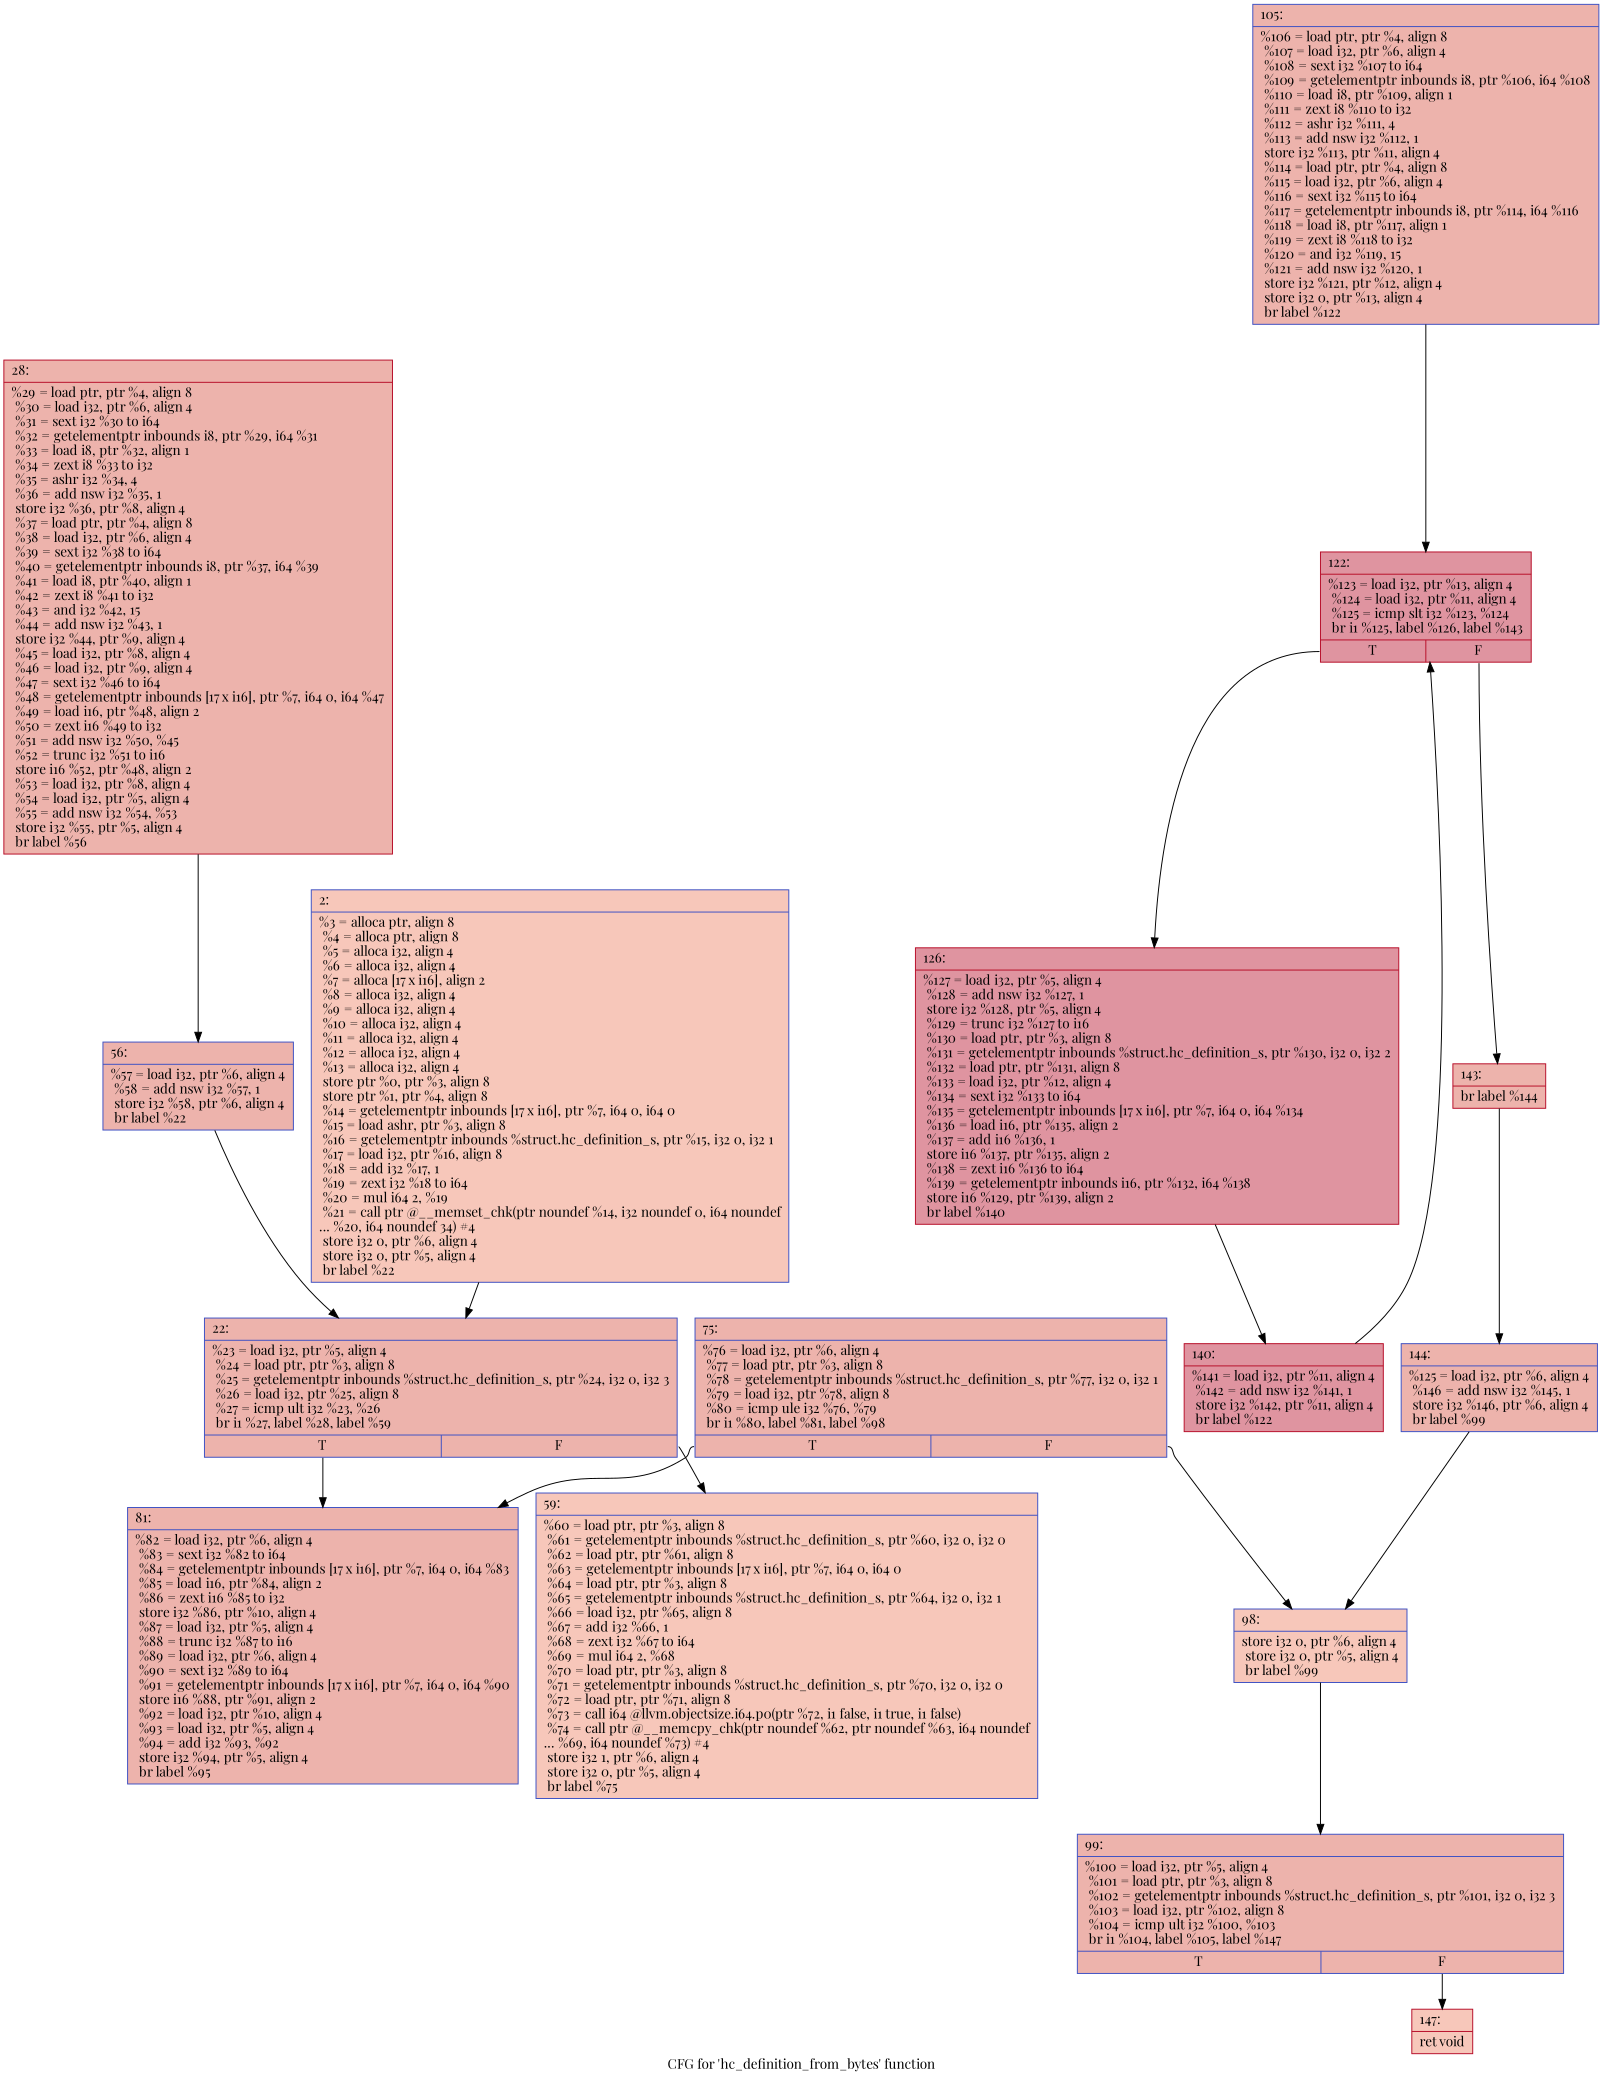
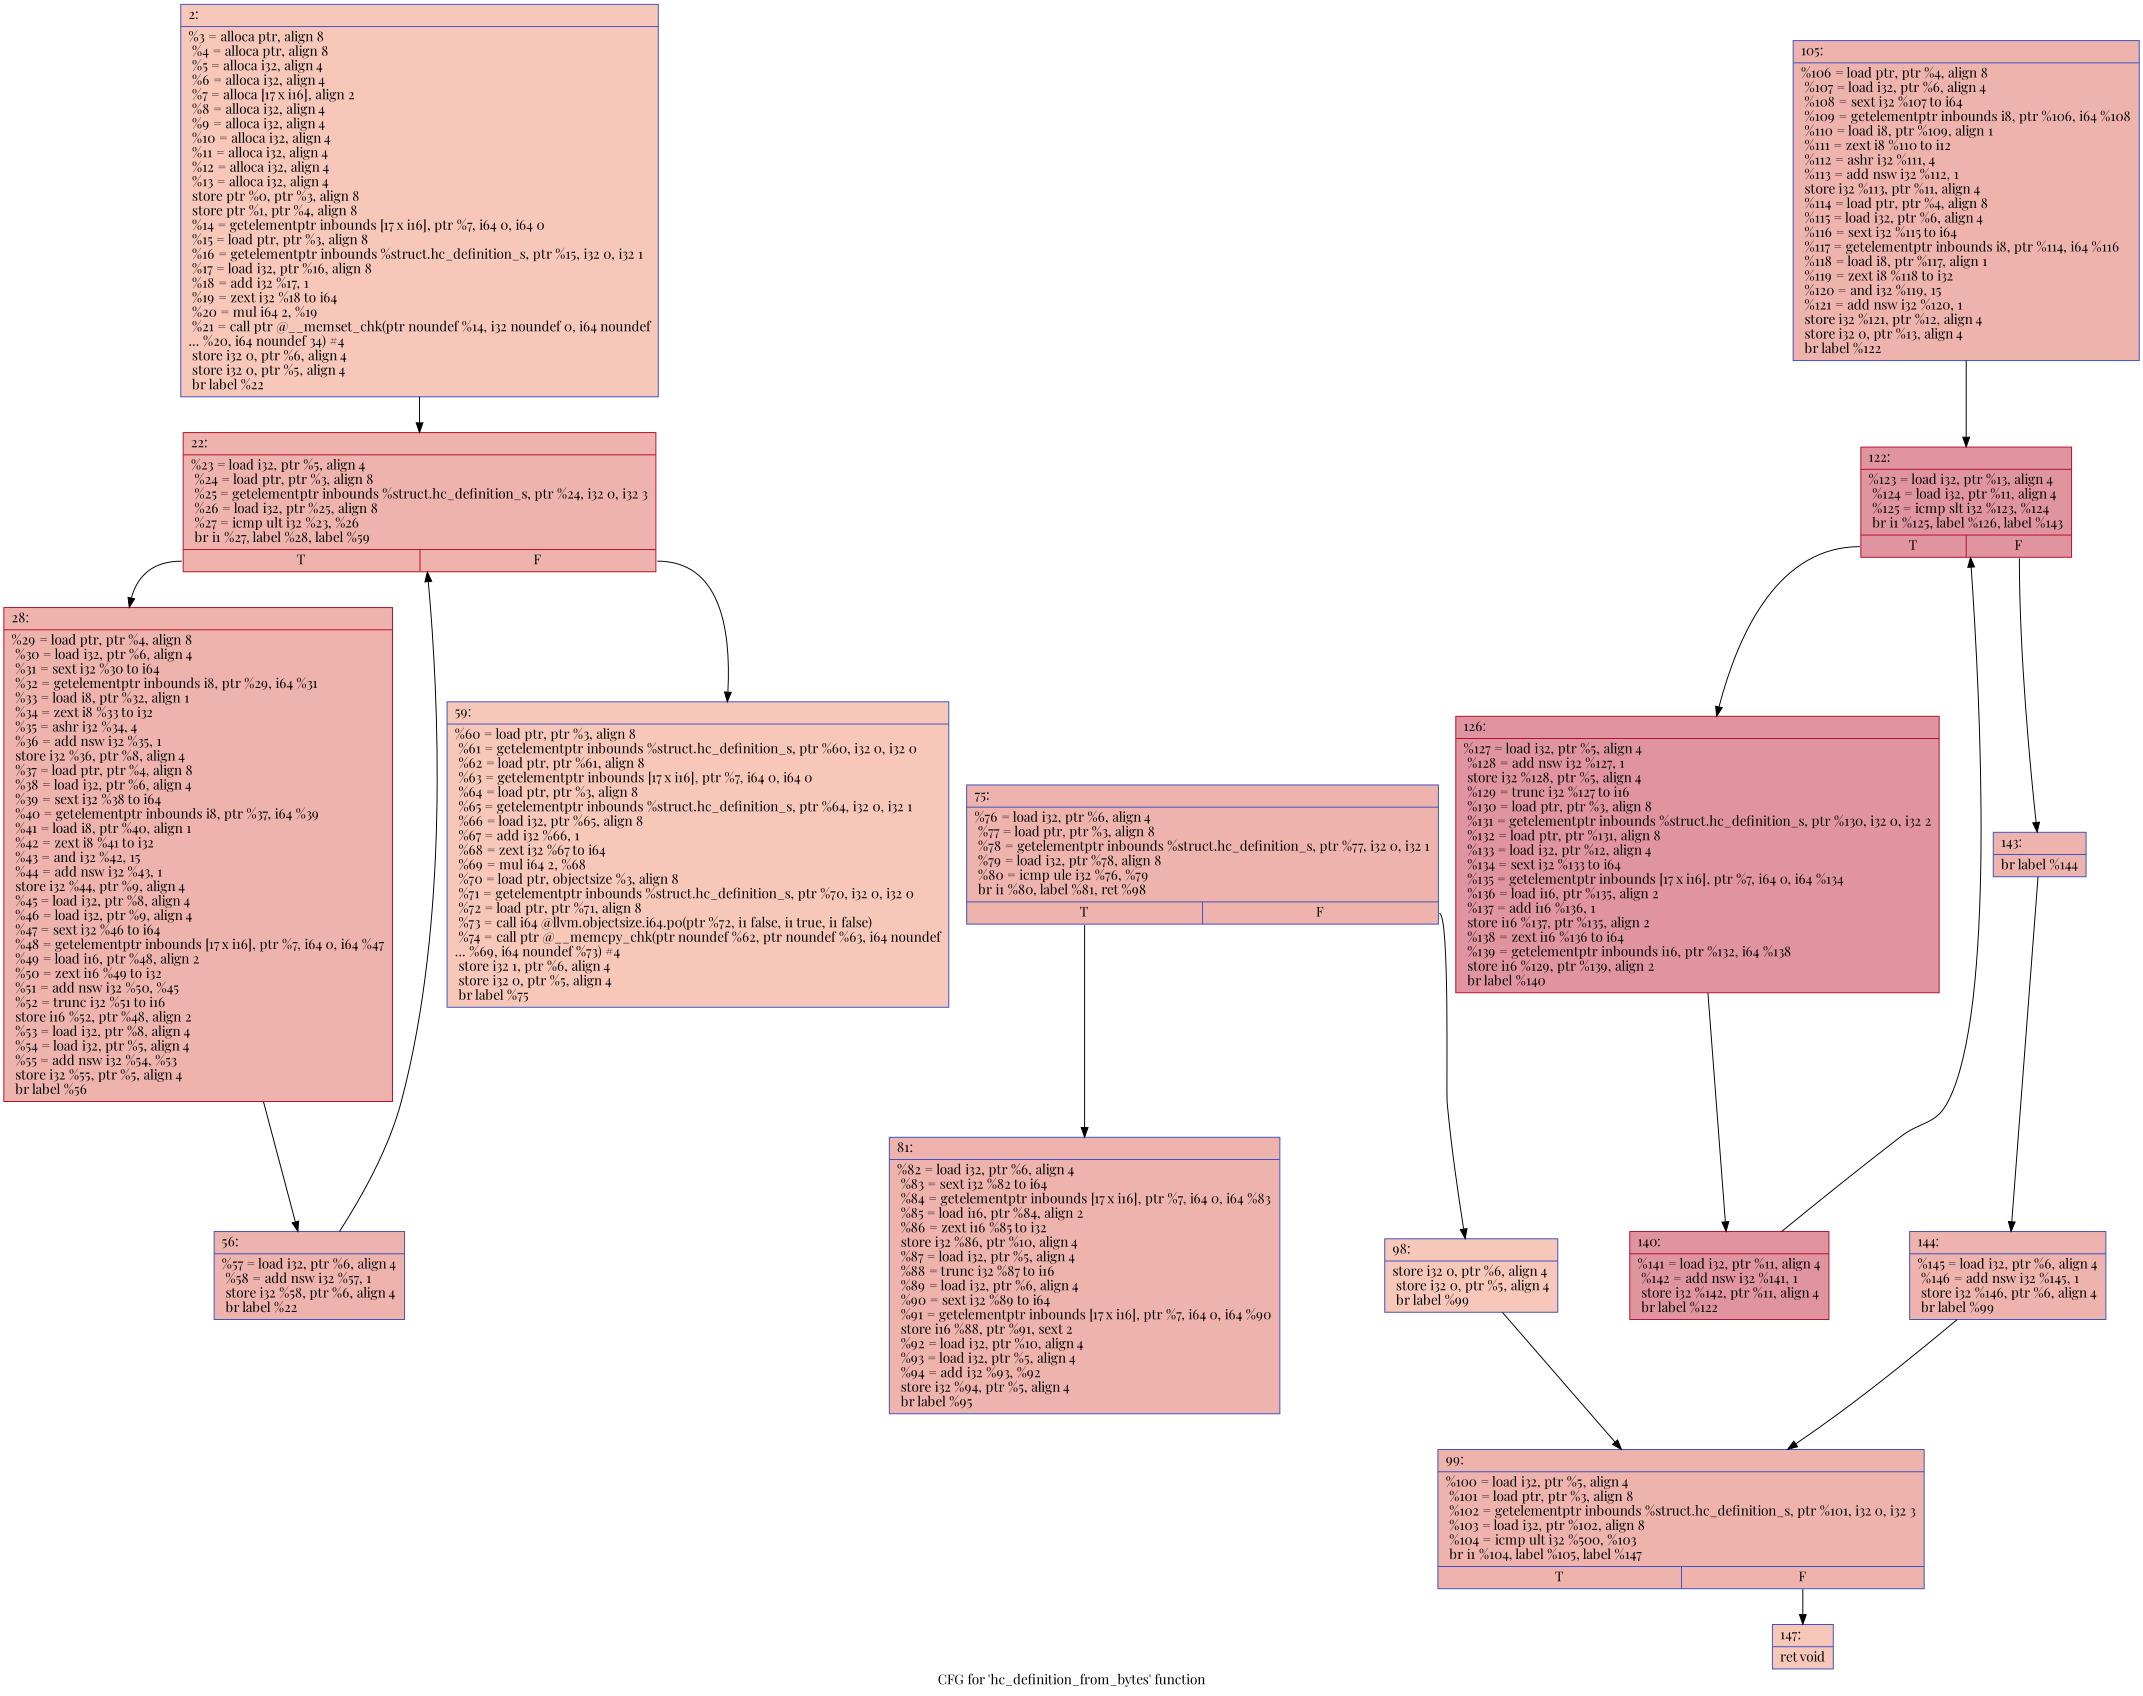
(1336, 110) -> (1876, 146)
(1499, 1086) -> (2040, 855)
(413, 1126) -> (279, 240)
(1499, 1377) -> (2008, 1264)
(441, 1388) -> (420, 502)
(795, 1423) -> (1060, 890)
(323, 1478) -> (150, 570)
(1410, 1516) -> (1878, 1384)
(636, 1671) -> (567, 880)
(226, 1700) -> (985, 1330)
(1180, 1925) -> (1541, 1540)
(1442, 2031) -> (1803, 1647)
